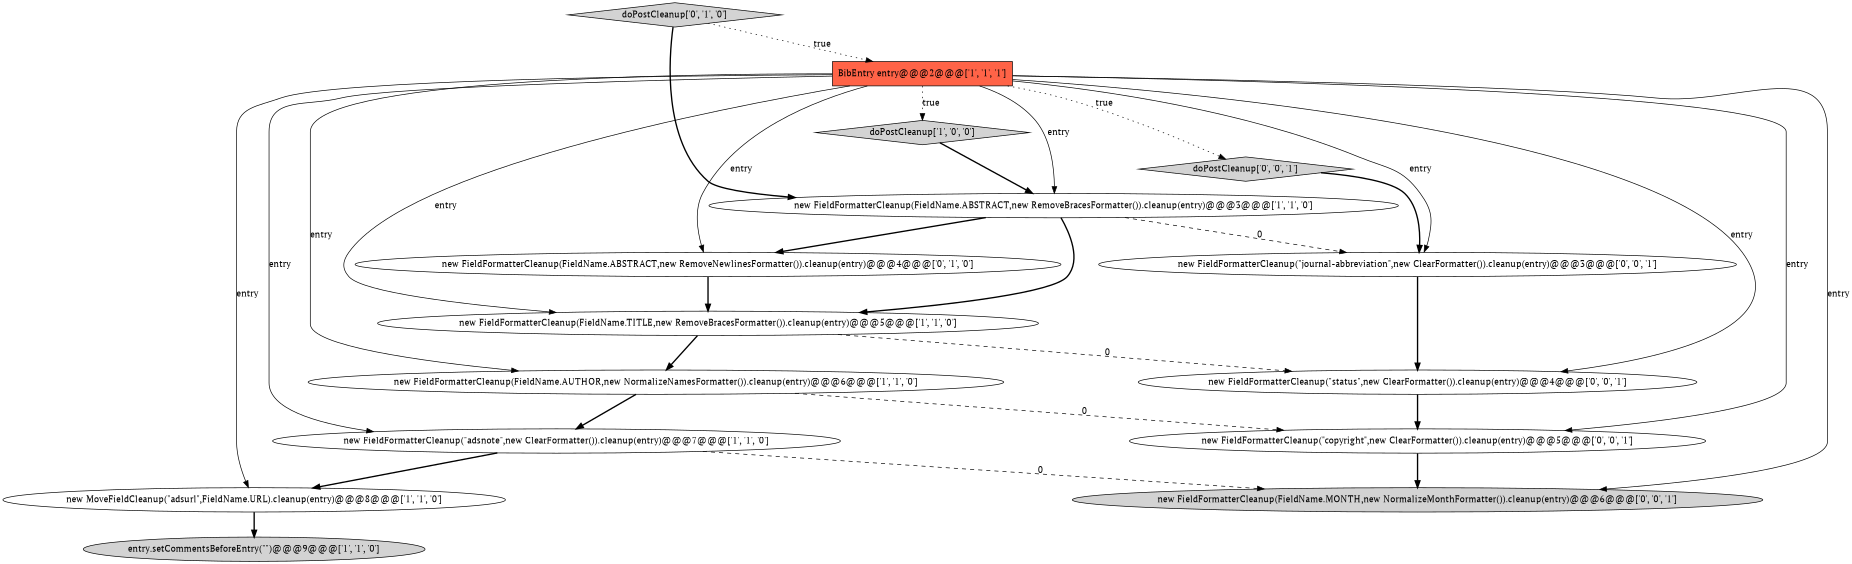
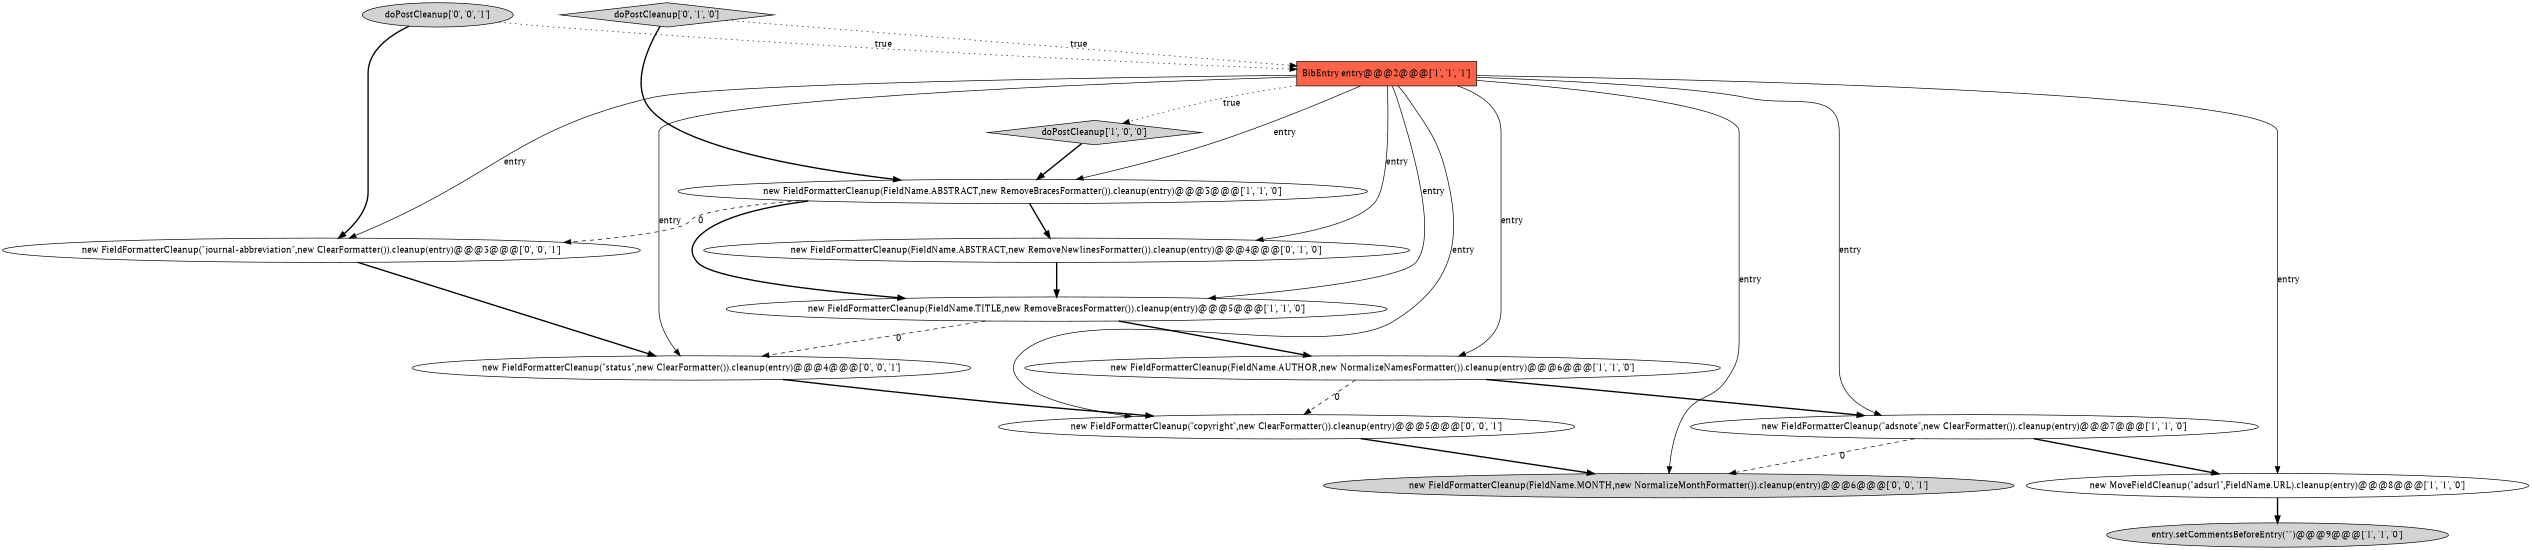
(1116, 115) -> (894, 49)
(1246, 169) -> (438, 15)
